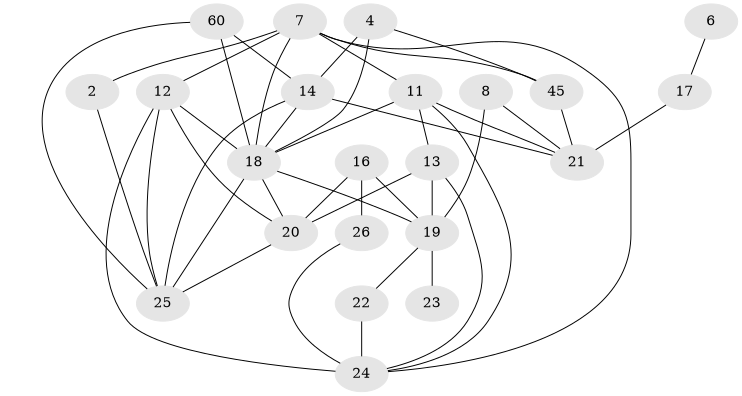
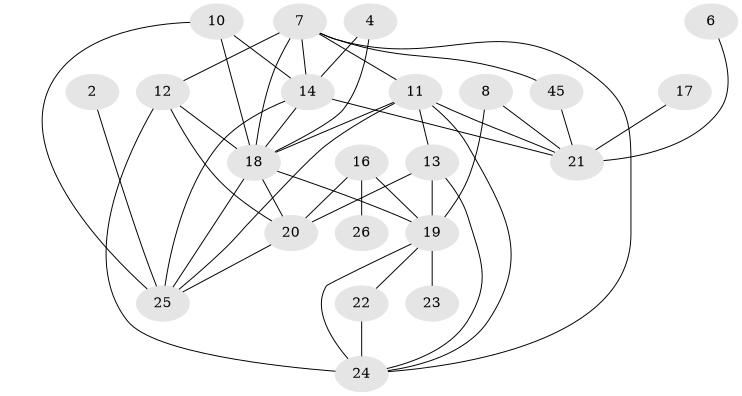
(217, 22) -> (217, 22)
(466, 53) -> none
(195, 54) -> (304, 57)
(698, 57) -> (700, 130)
(148, 198) -> (281, 189)
(289, 304) -> (332, 282)
